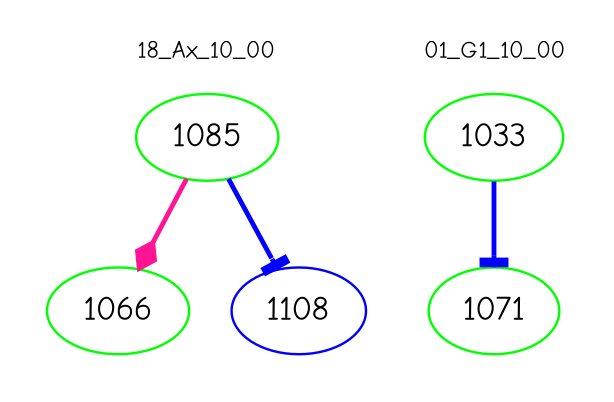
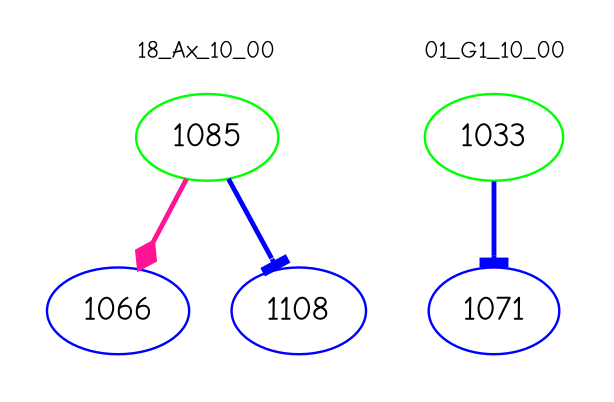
(118, 311) -> (118, 311)
(494, 311) -> (494, 311)
